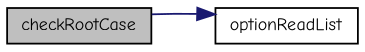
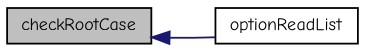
(174, 14) -> (192, 38)
